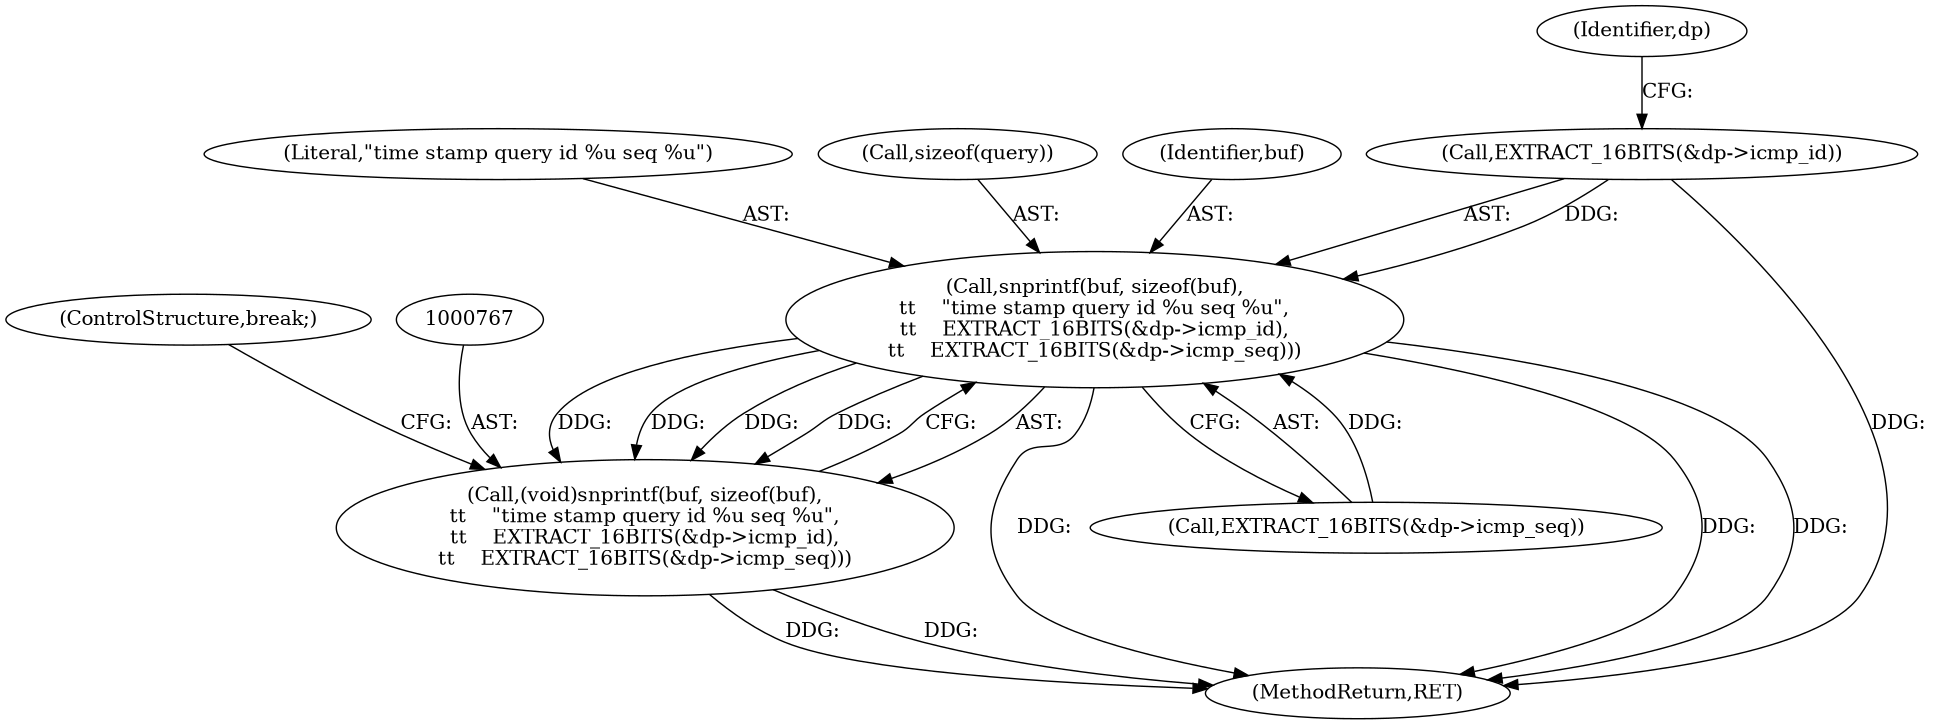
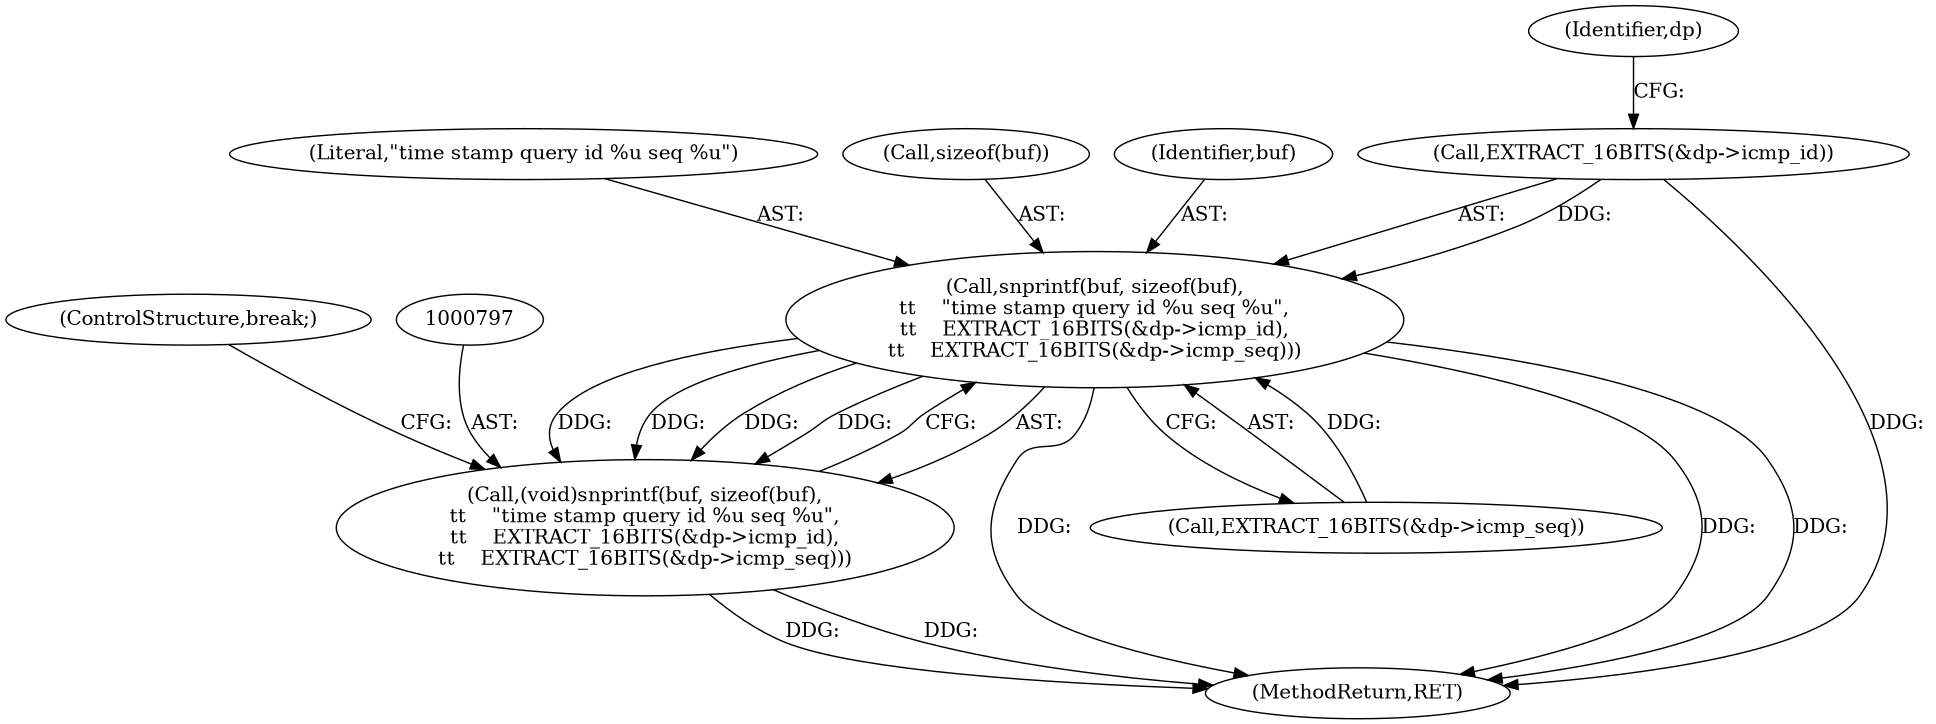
(958, 154) -> (966, 154)
(470, 320) -> (470, 320)
